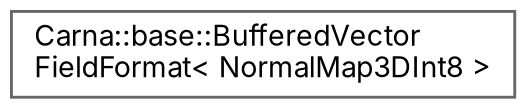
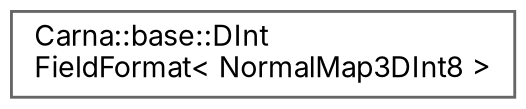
(263, 54) -> (263, 54)
